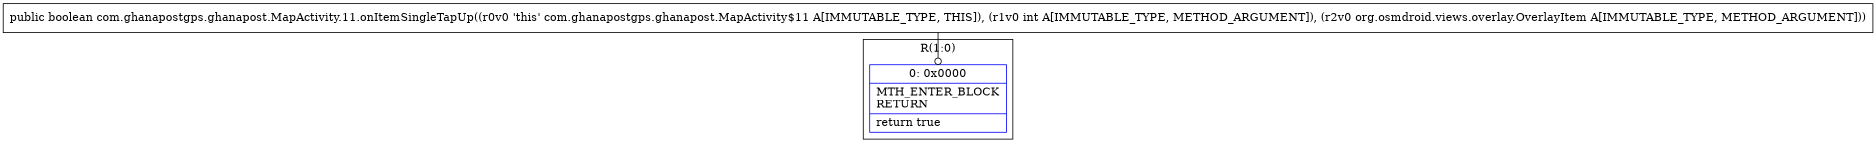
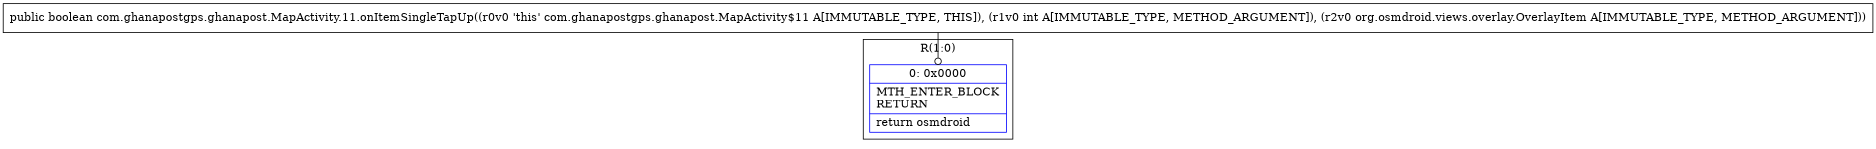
(909, 123) -> (924, 123)
